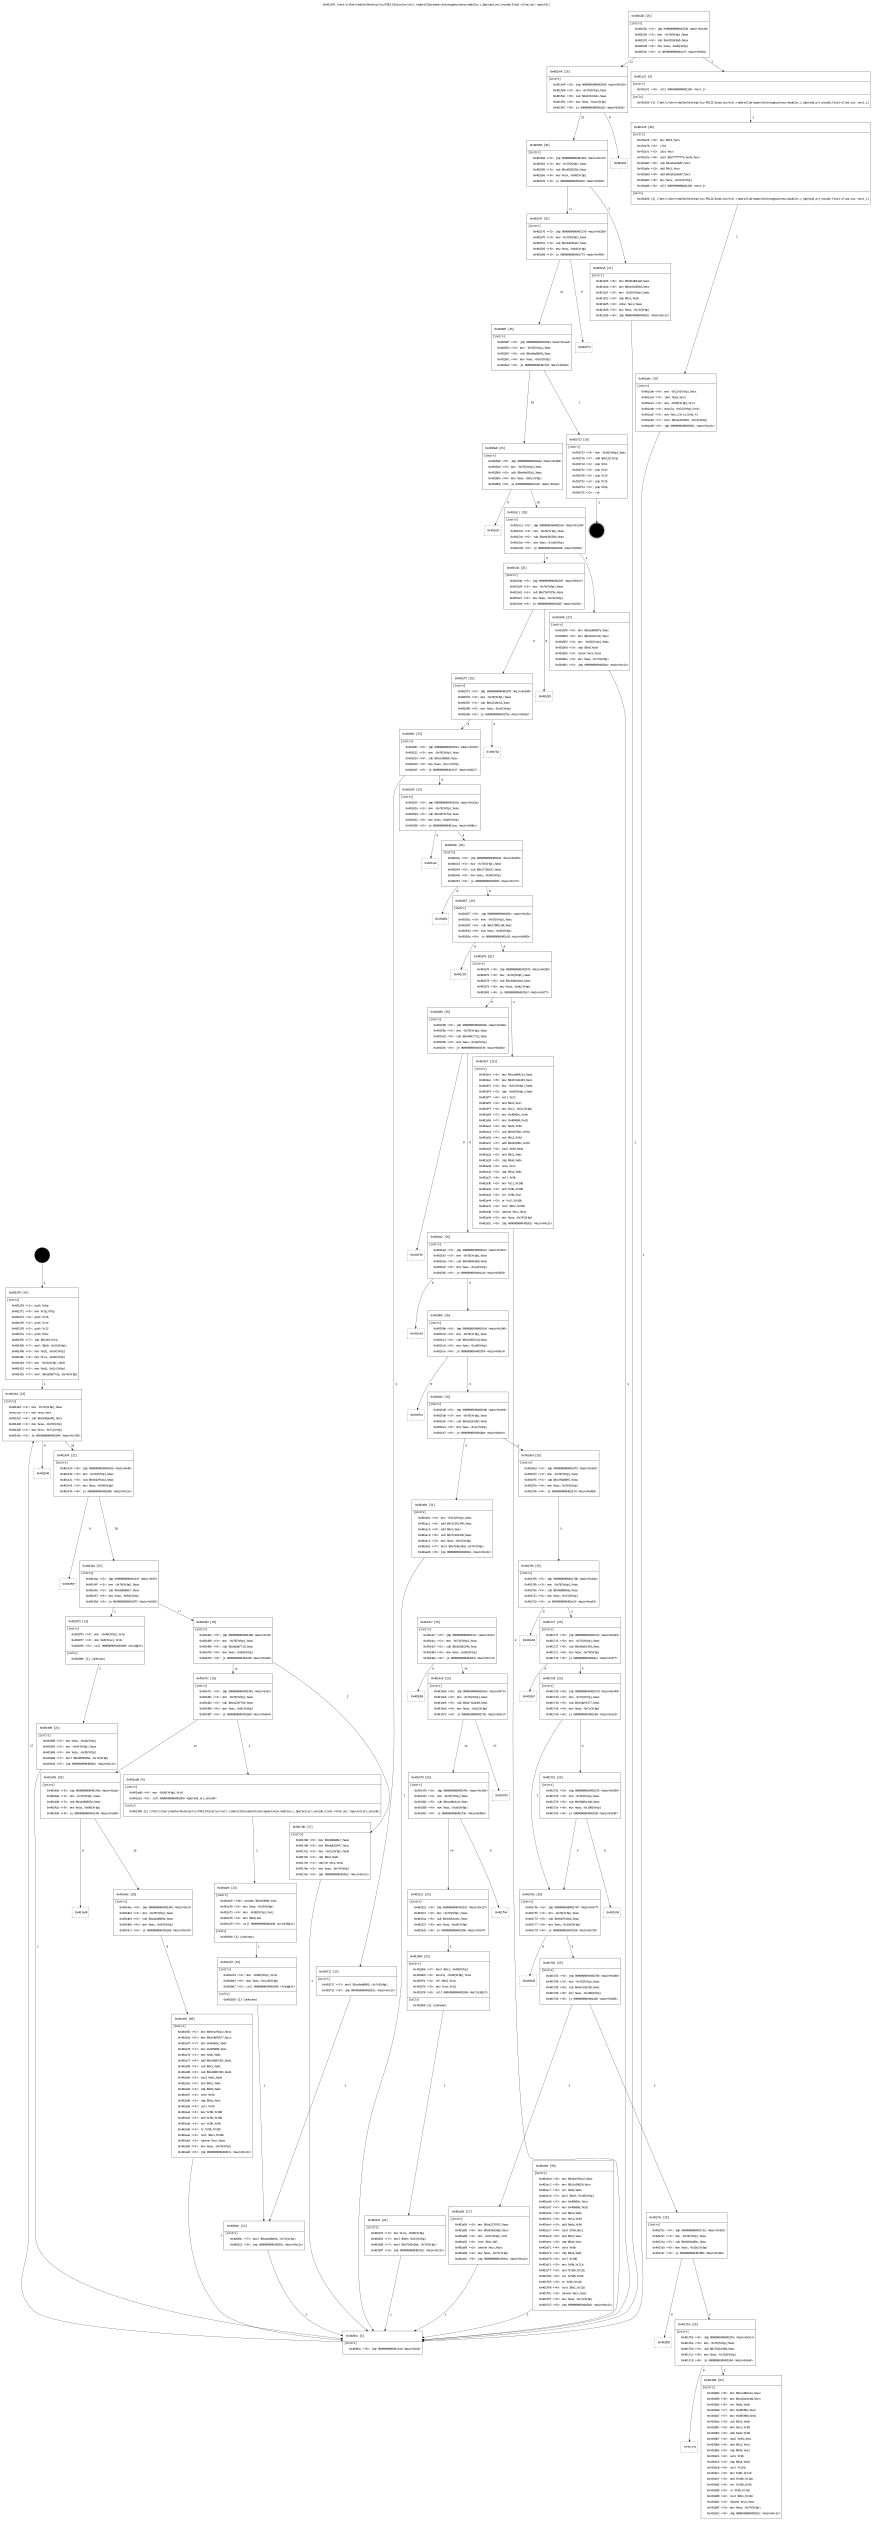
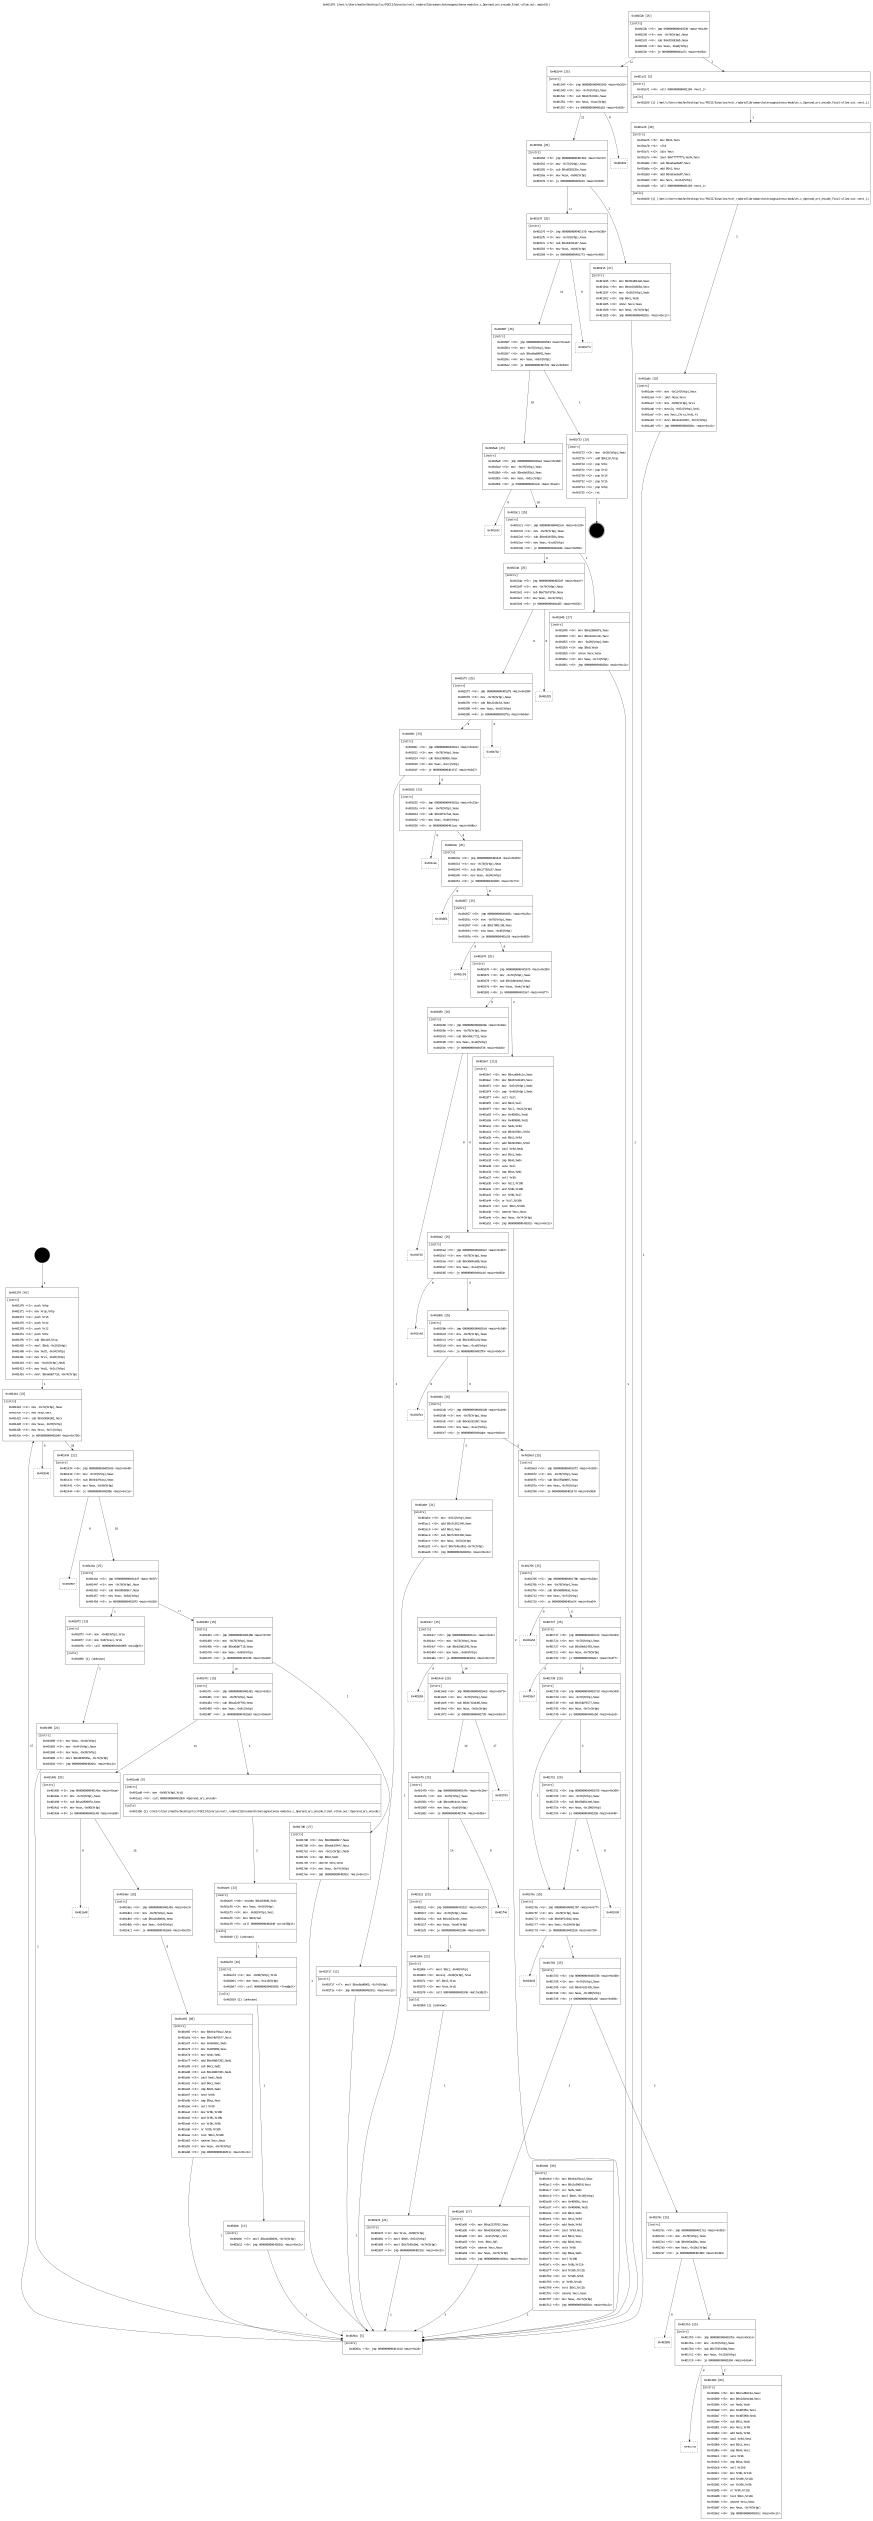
(559, 1528) -> none
(313, 2102) -> (348, 2165)
